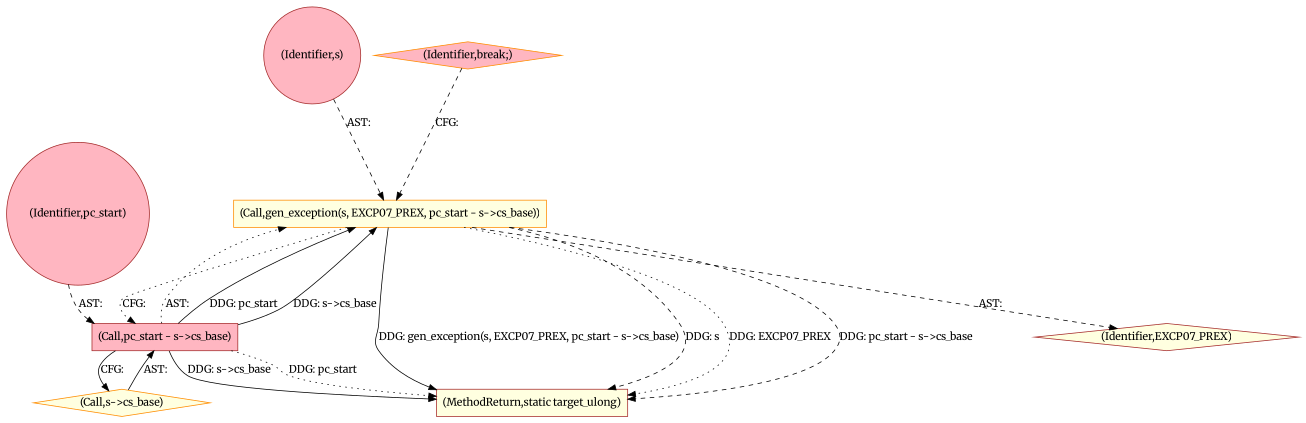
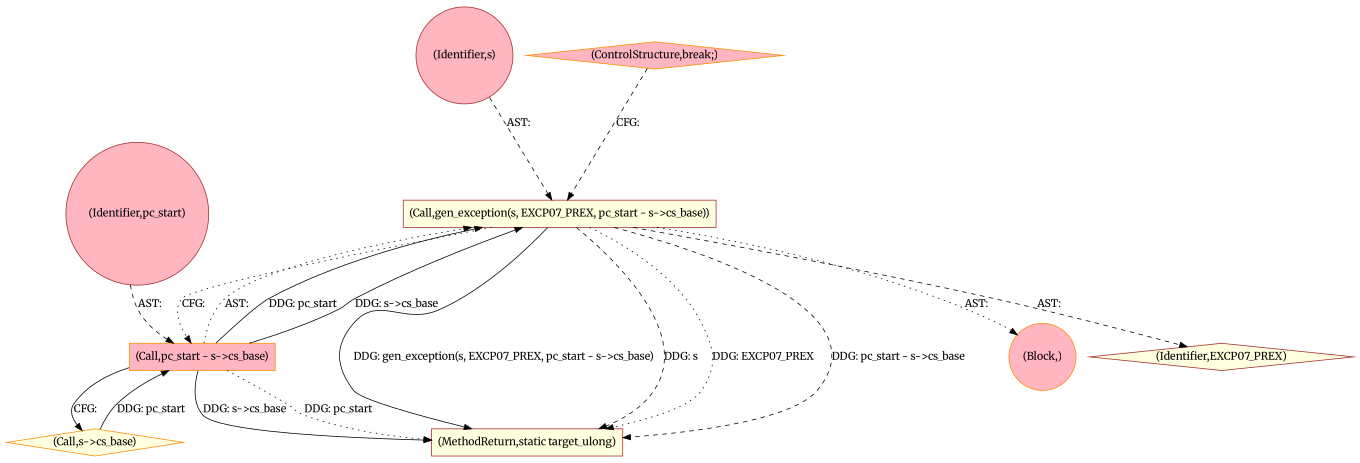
(468, 55) -> (655, 55)
(390, 214) -> (560, 214)
(165, 337) -> (202, 357)
none -> (1042, 357)
(157, 370) -> (151, 410)
